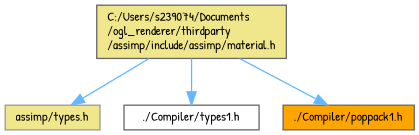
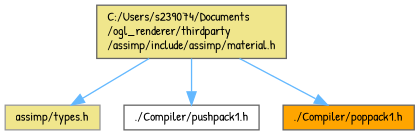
(192, 118) -> (192, 118)
